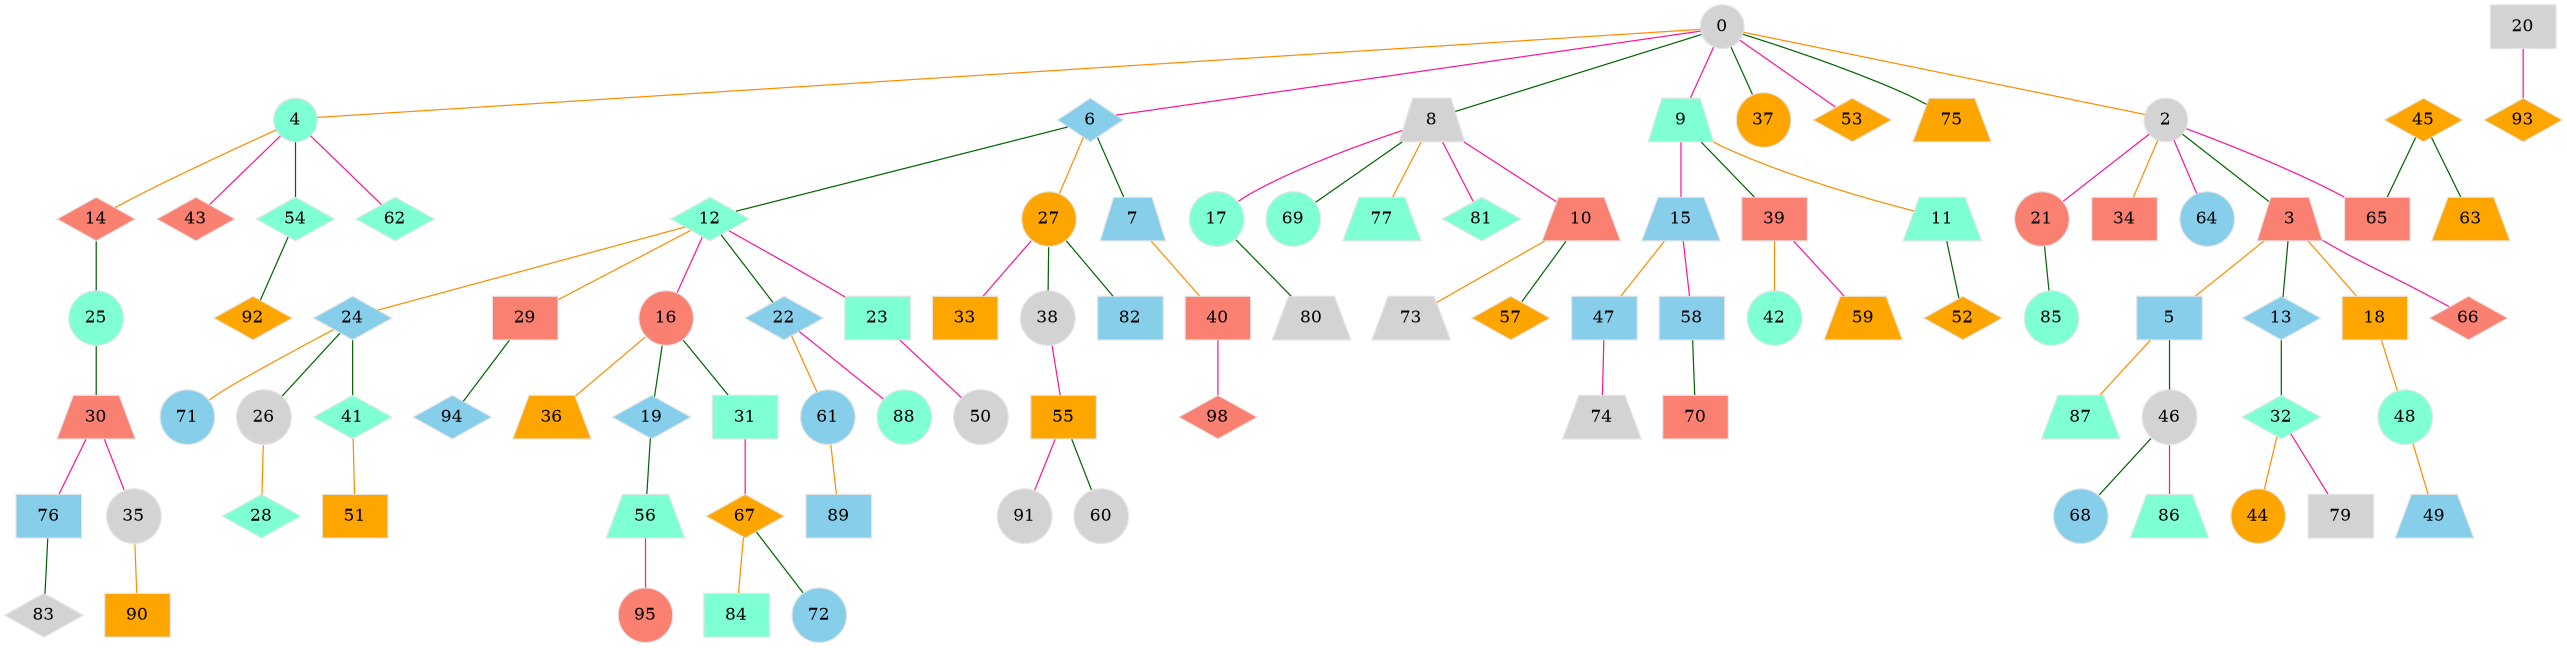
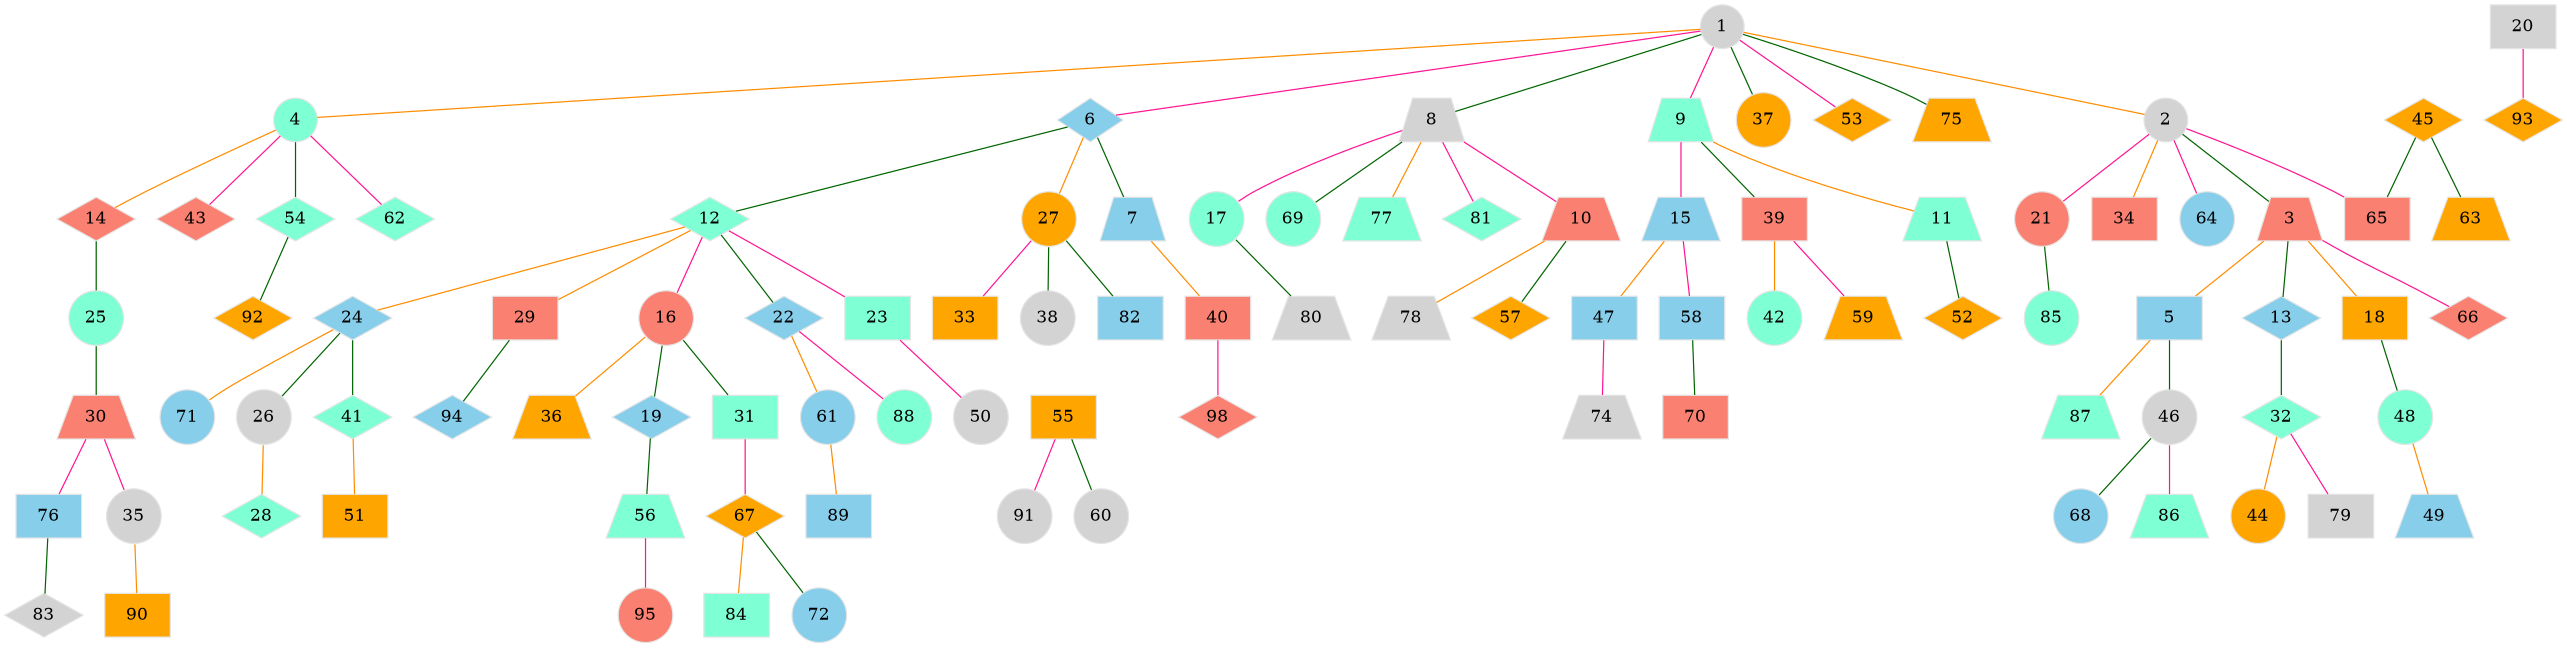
(1722, 27) -> (1722, 27)
(1411, 318) -> (1411, 318)
(2389, 365) -> (2389, 365)
(1056, 370) -> none
